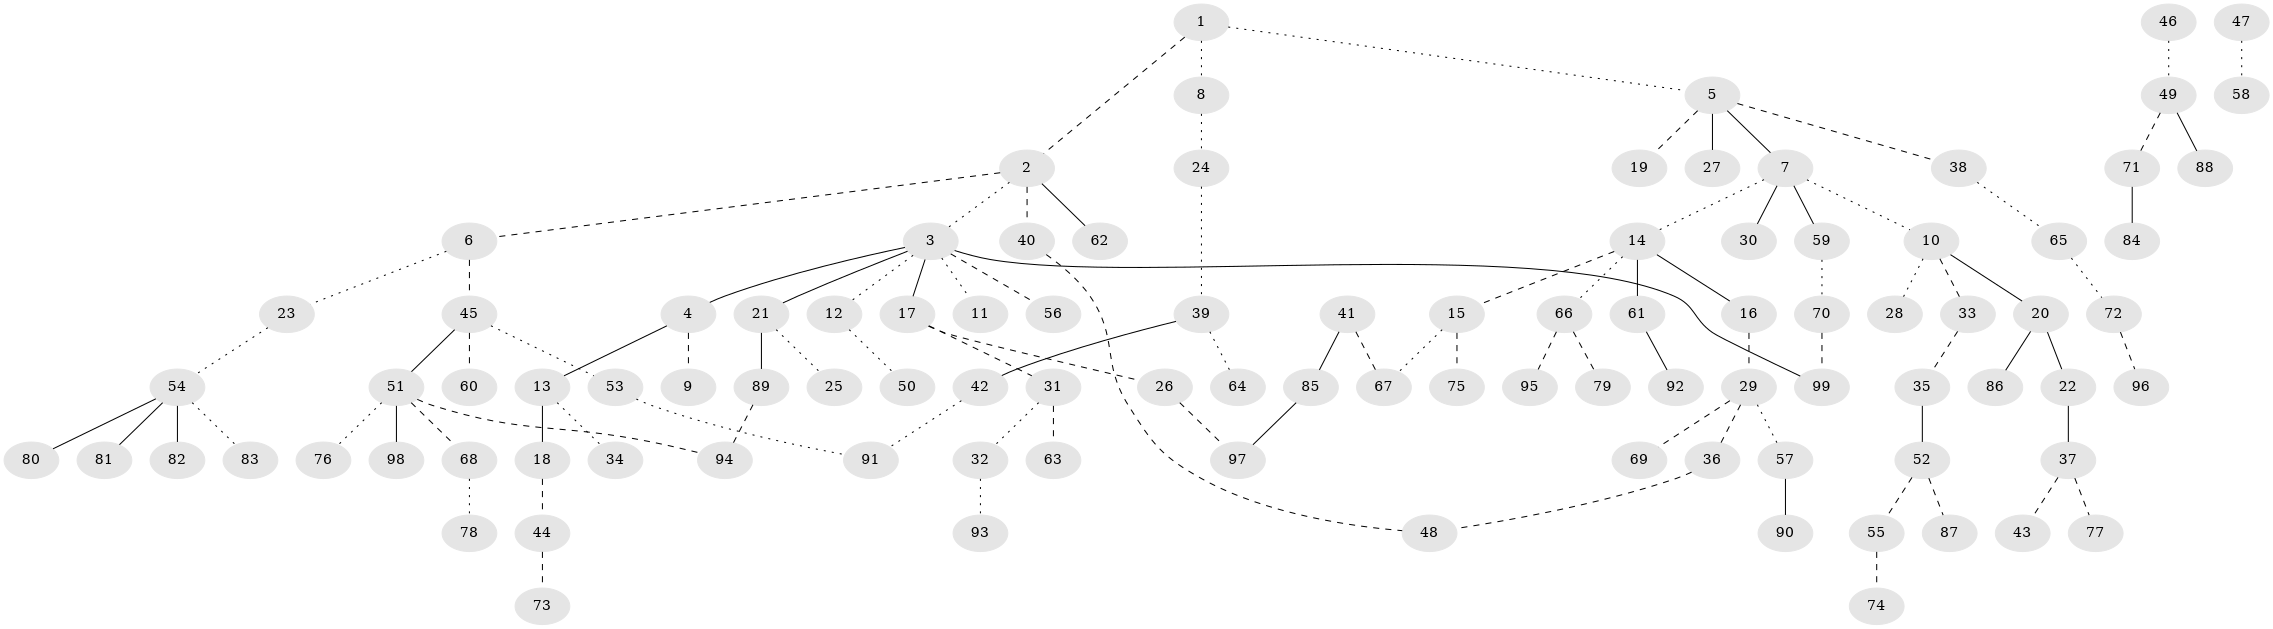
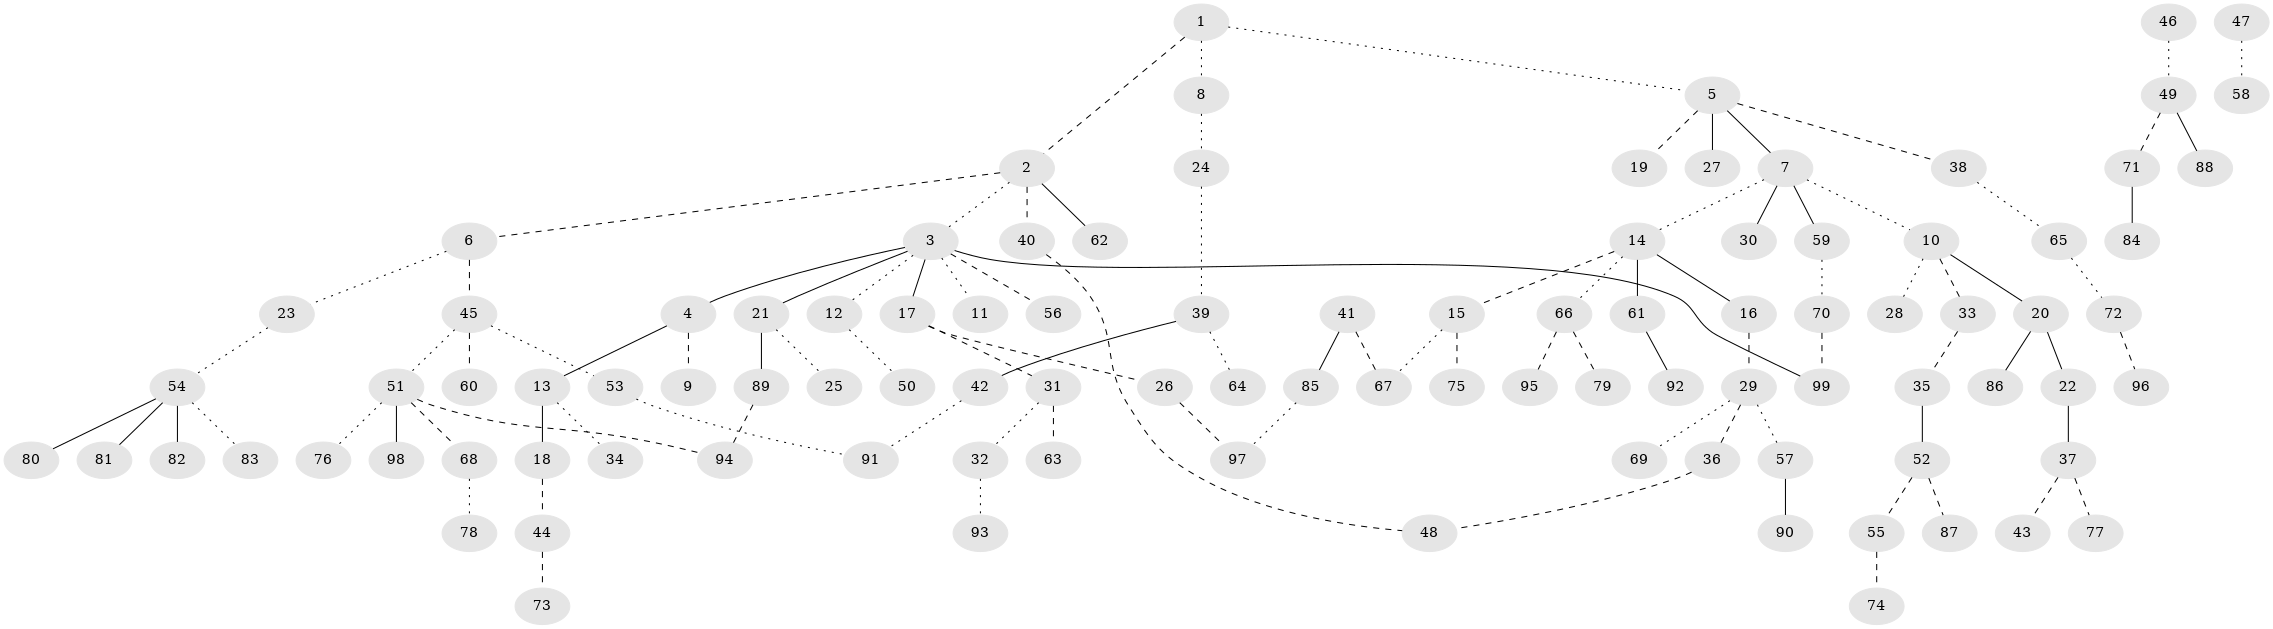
(433, 351) -> (433, 351)
(1275, 424) -> (1275, 424)
(1694, 424) -> (1694, 424)
